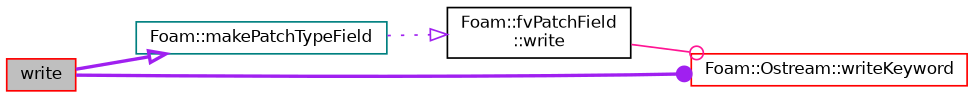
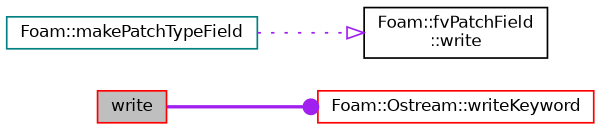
(661, 48) -> none
(113, 63) -> none
